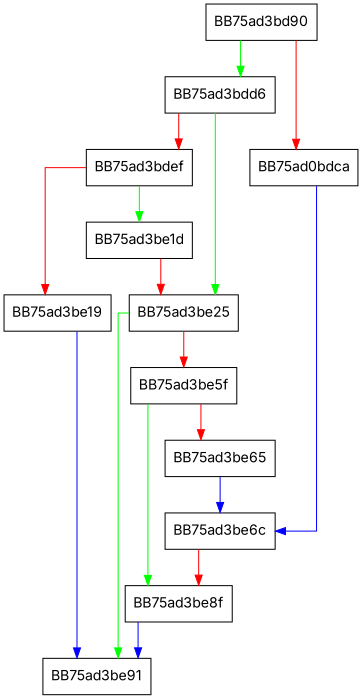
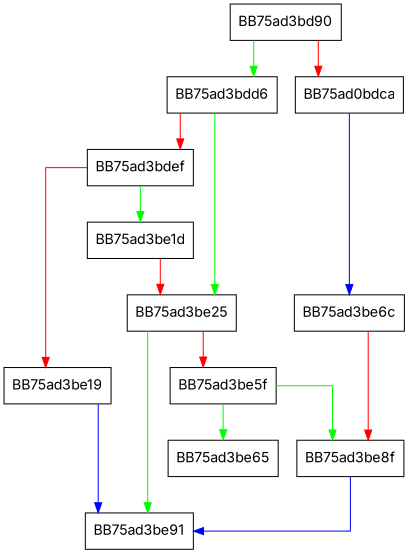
(201, 417) -> (223, 417)
(220, 490) -> none
